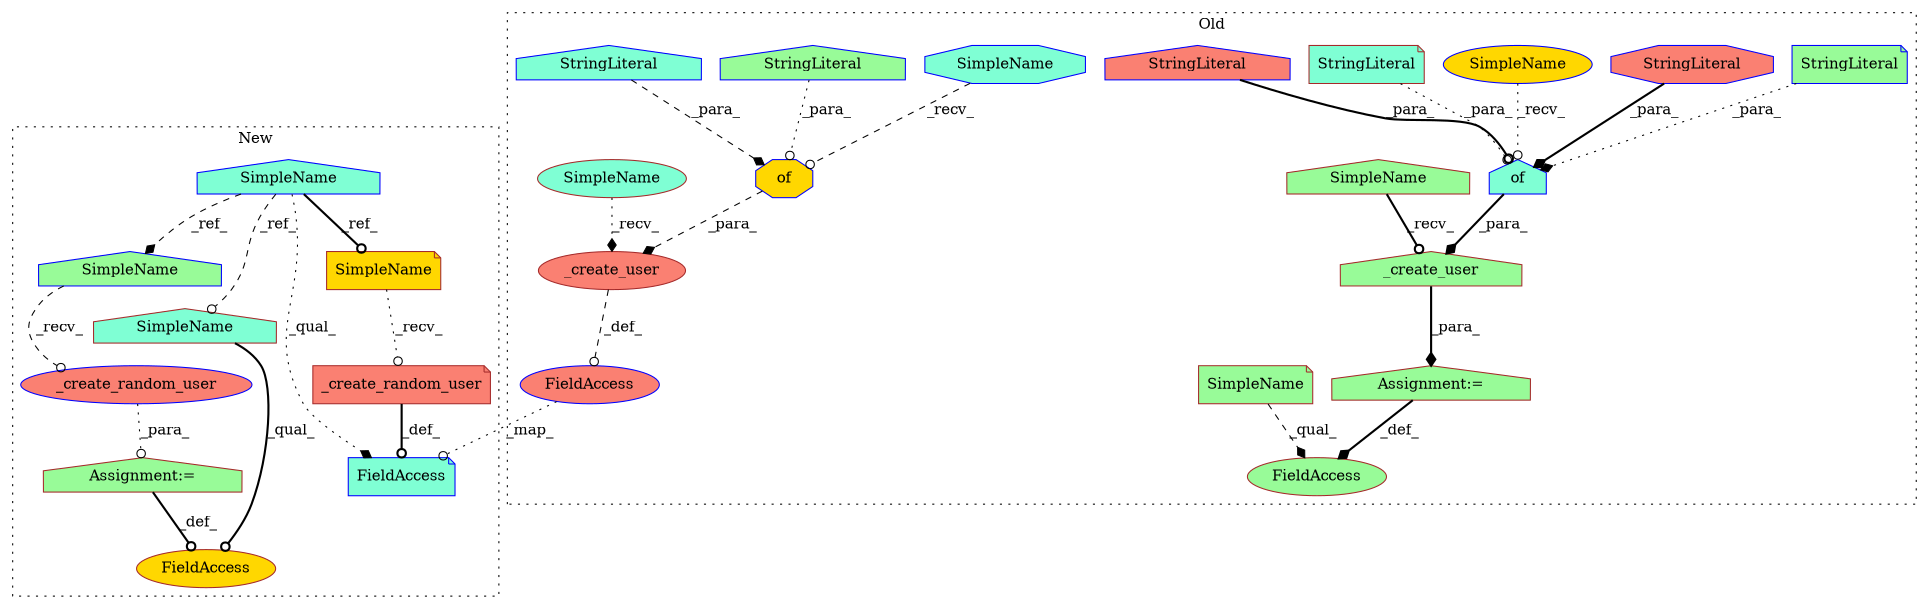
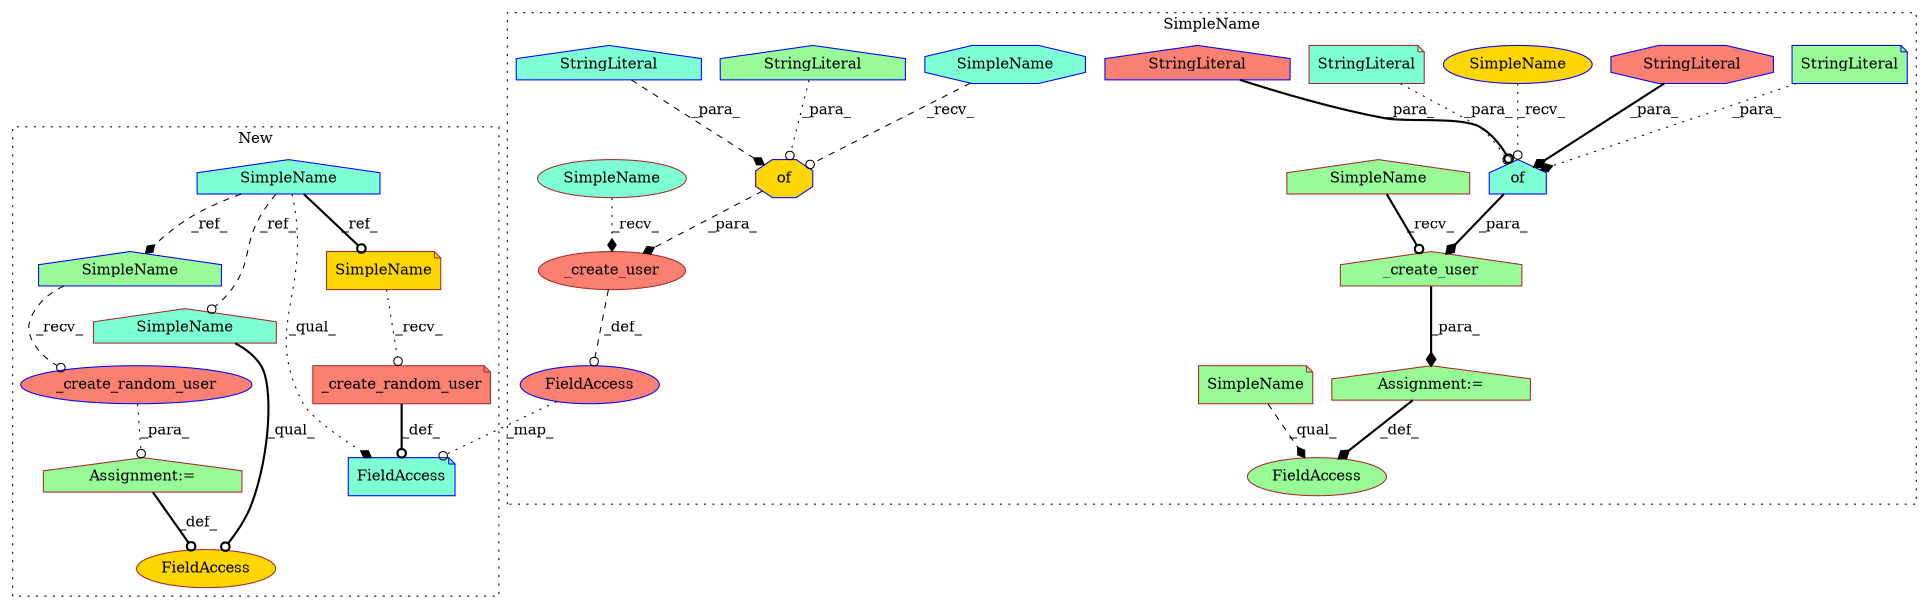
(1212, 25) -> (1212, 25)
